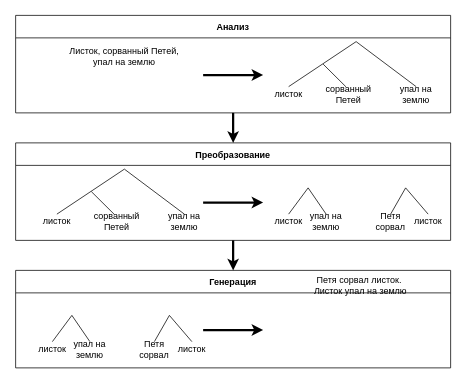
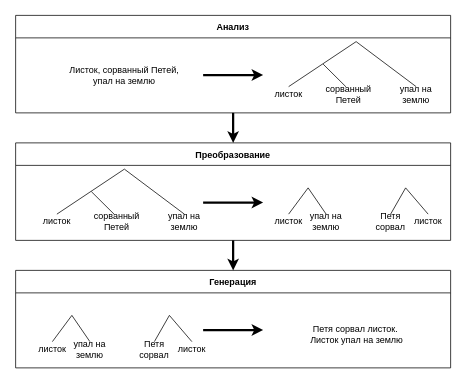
(124, 57) -> (124, 75)
(360, 285) -> (357, 334)
